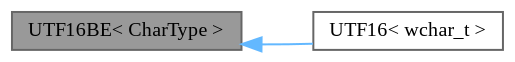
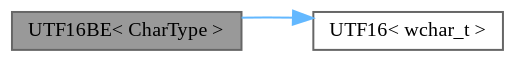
(287, 44) -> (267, 17)
